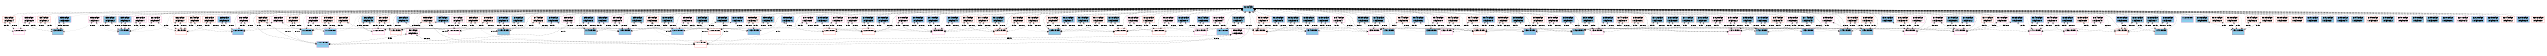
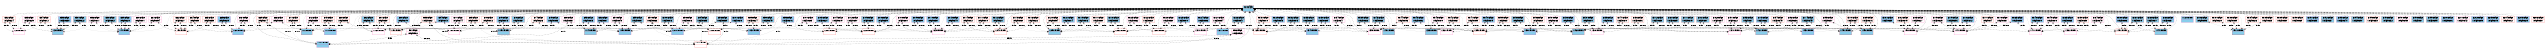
none -> (80, 19)
(1104, 26) -> (1104, 26)
(1994, 26) -> (1994, 26)
none -> (2062, 29)
